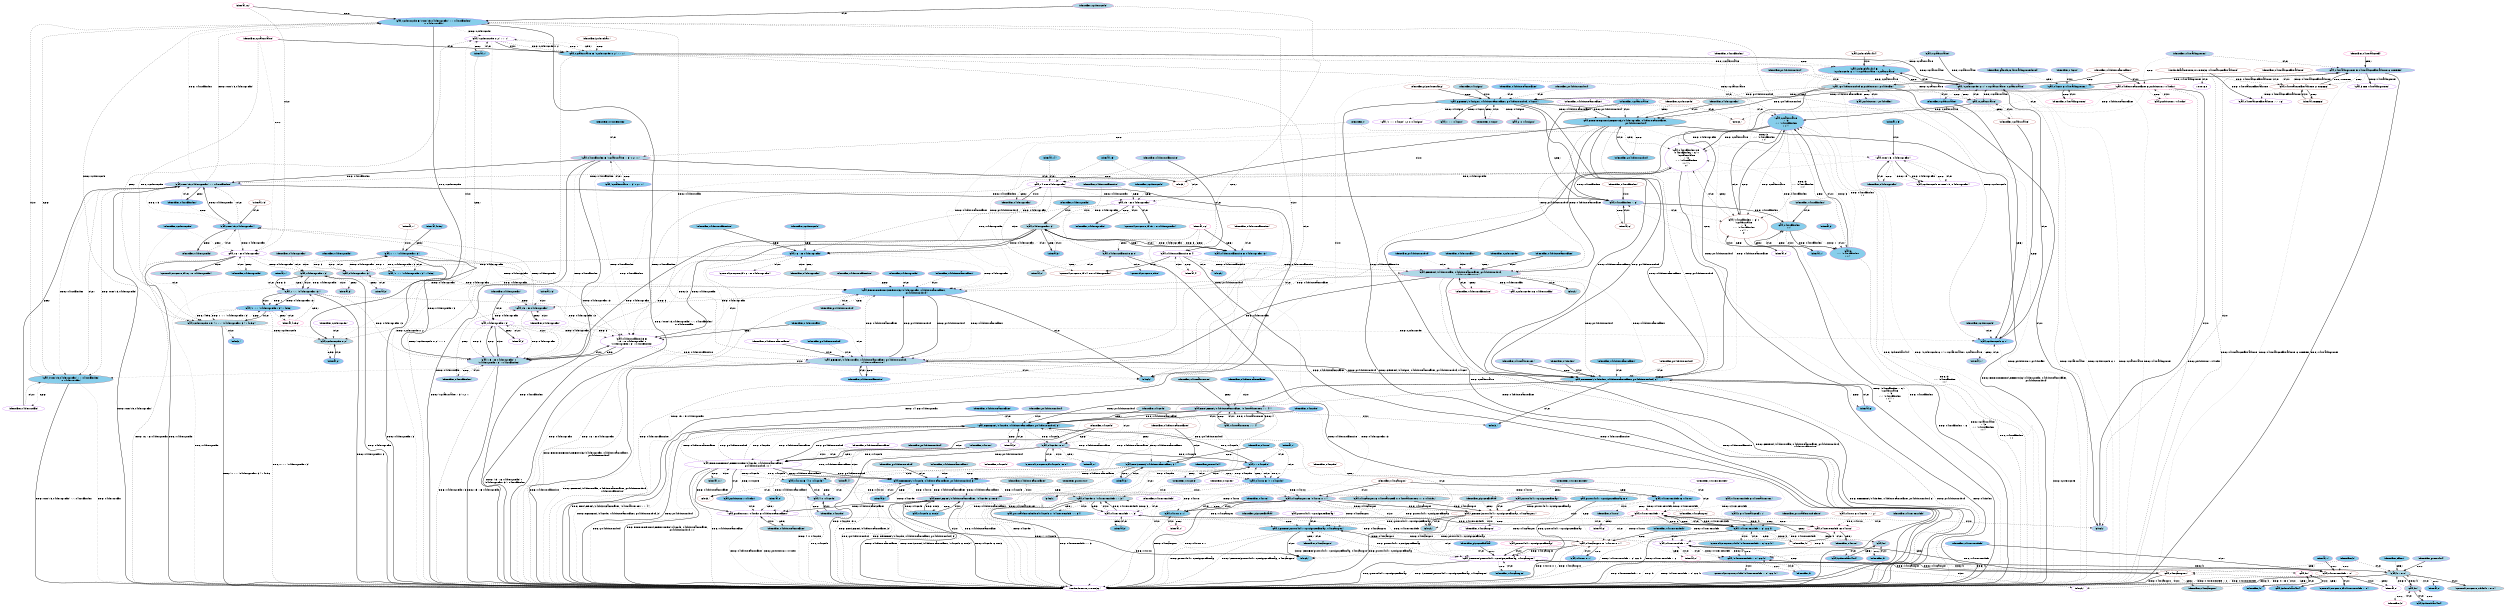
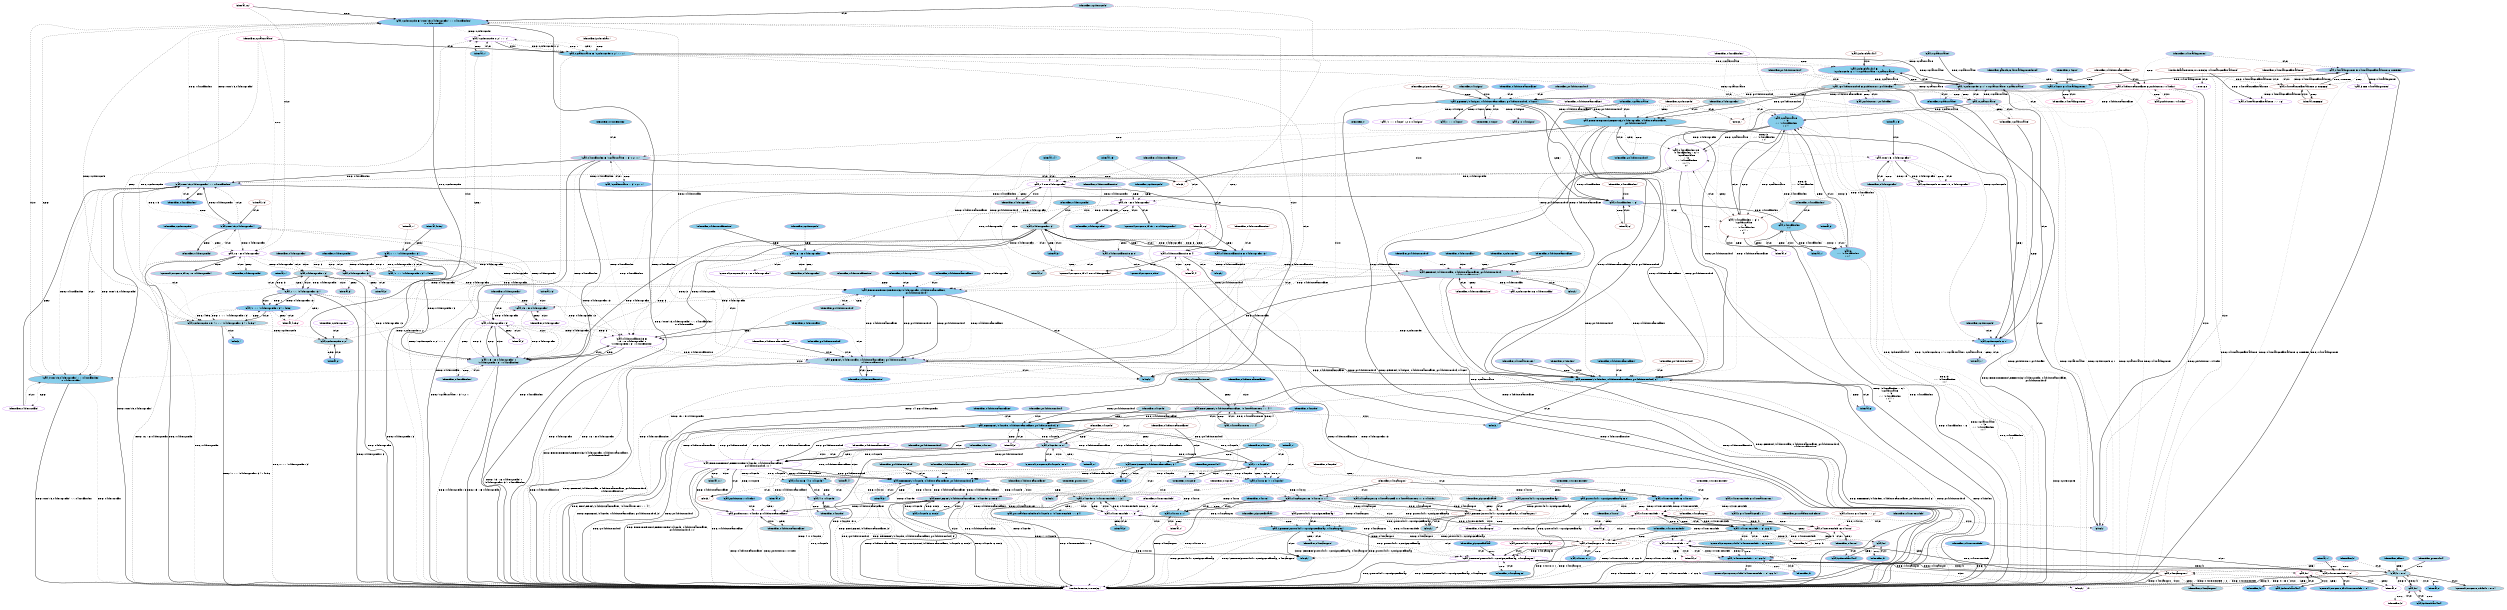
(2365, 54) -> none
